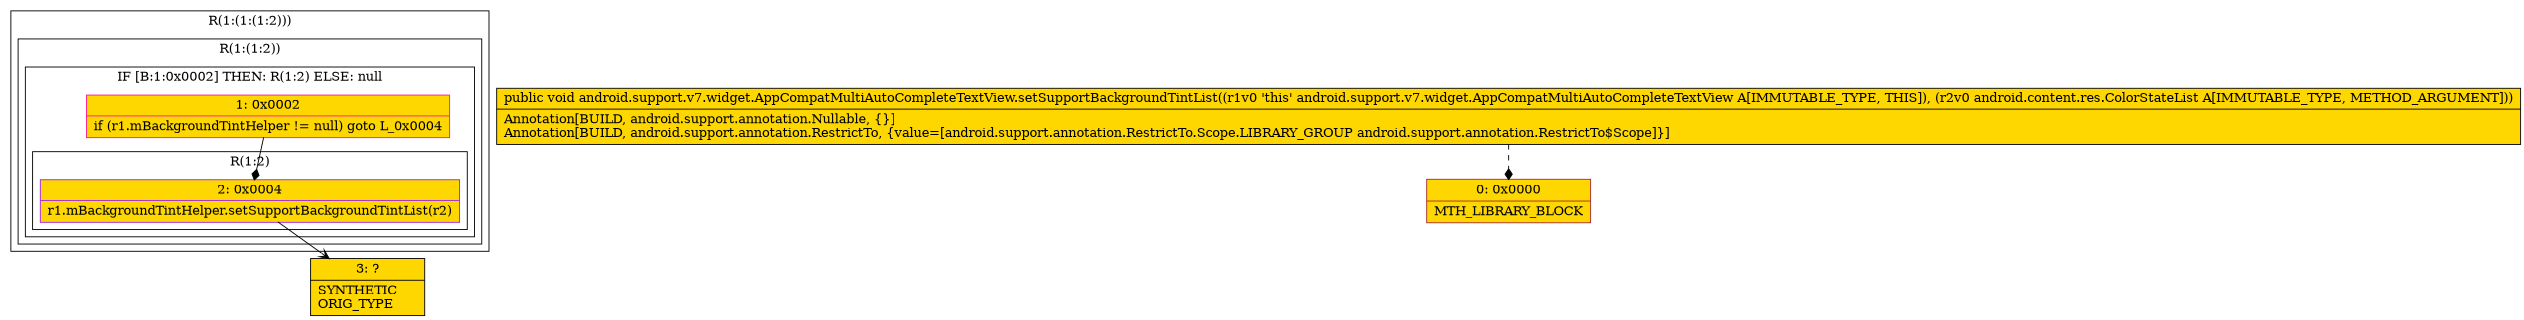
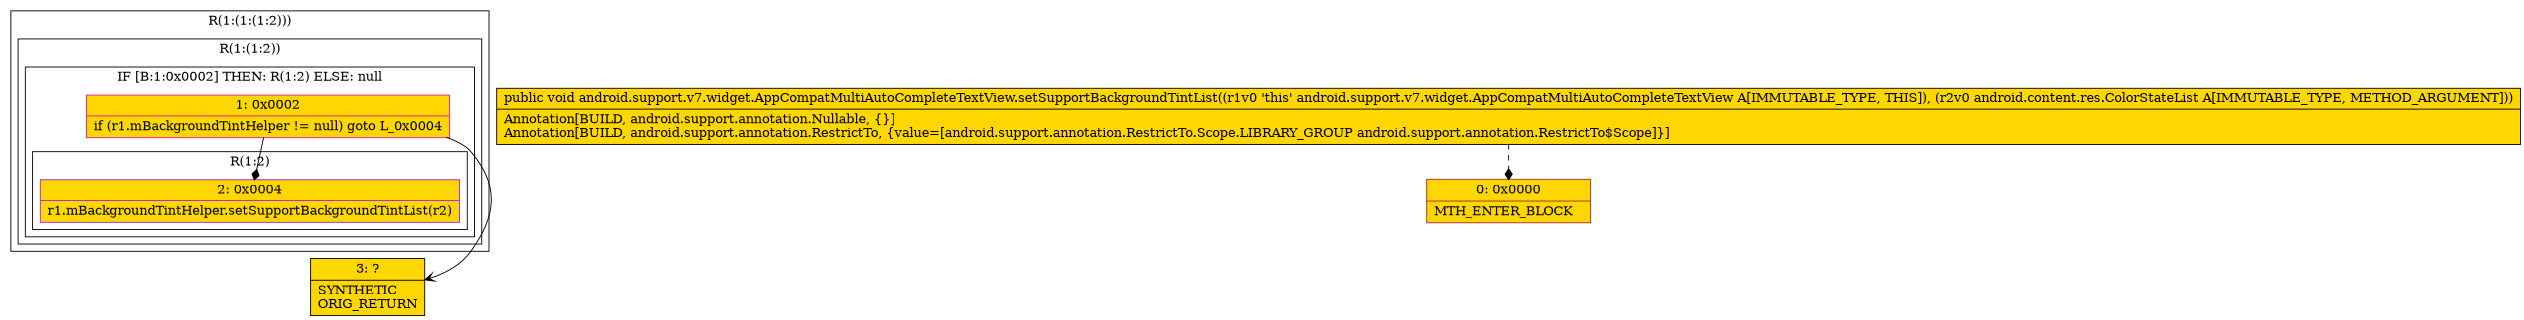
(1509, 211) -> (1504, 211)
(300, 238) -> (490, 210)
(356, 304) -> (368, 304)
